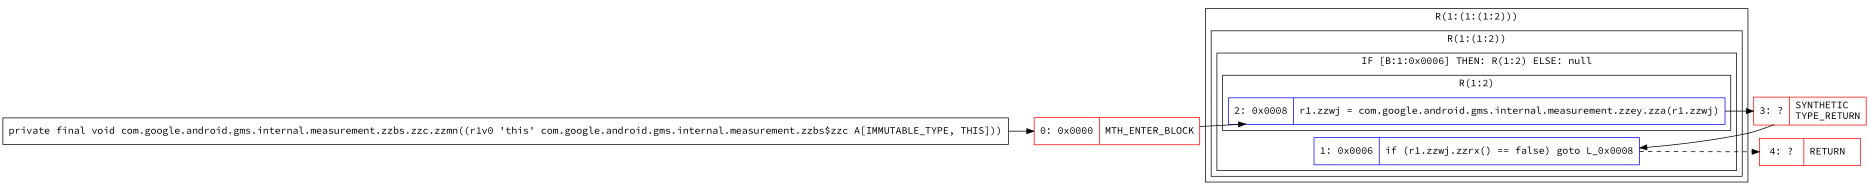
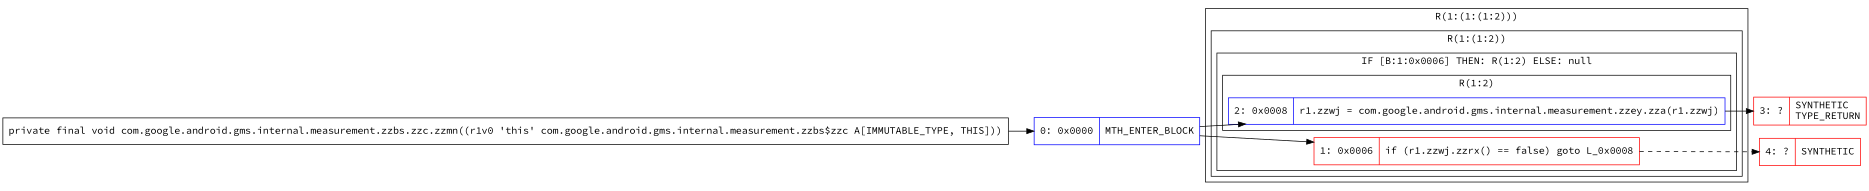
(1117, 131) -> (1117, 131)
(1711, 140) -> (1253, 139)
(1477, 151) -> (1477, 151)
(1828, 152) -> (1828, 152)
